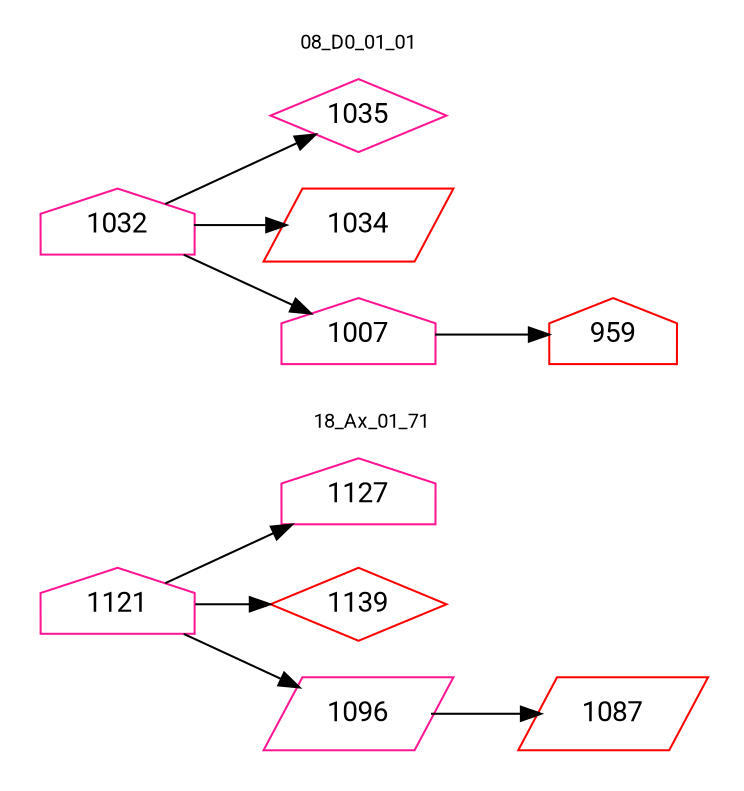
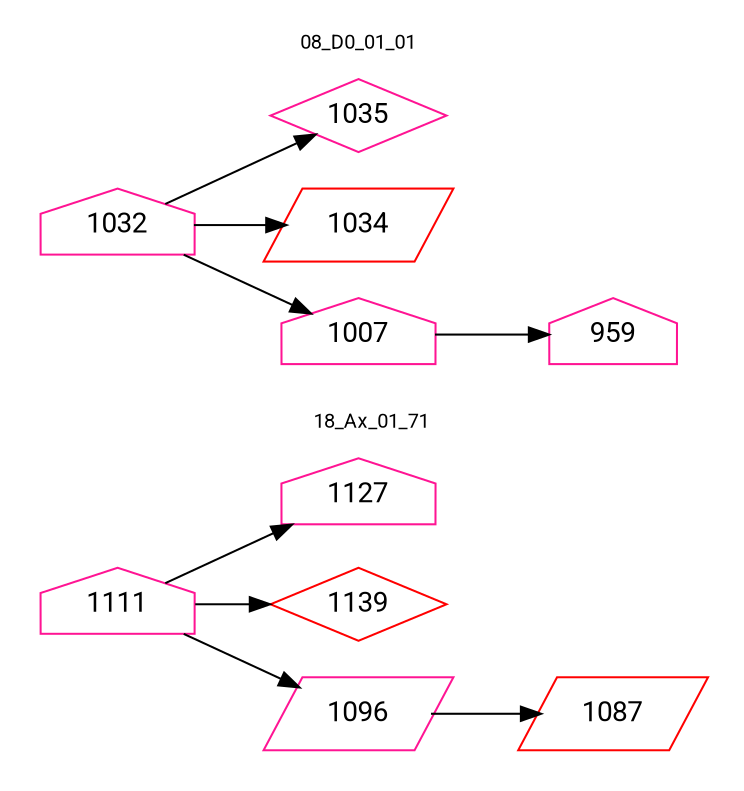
(613, 335) -> (613, 335)
(118, 604) -> (118, 604)
